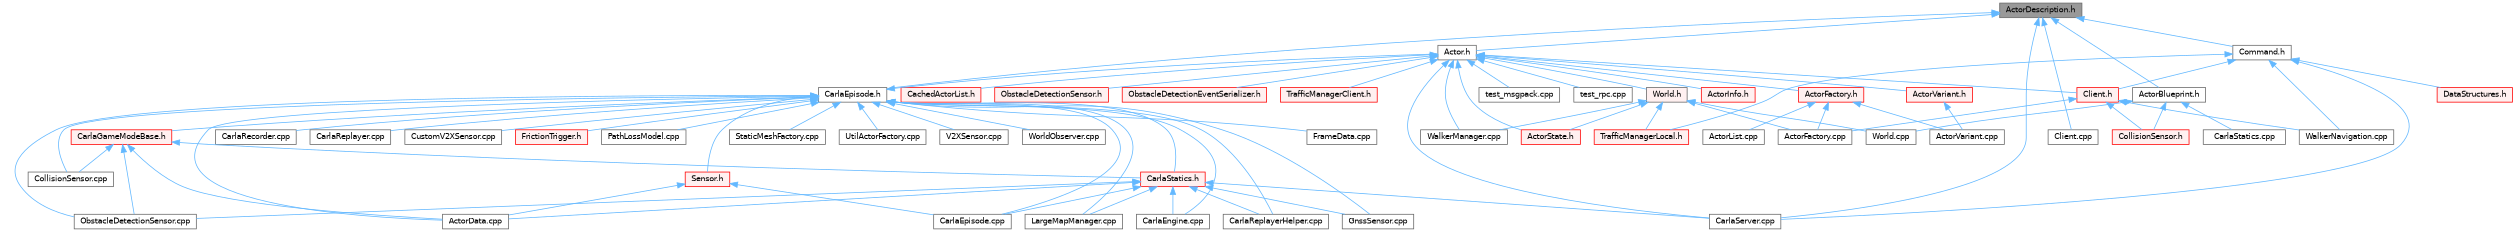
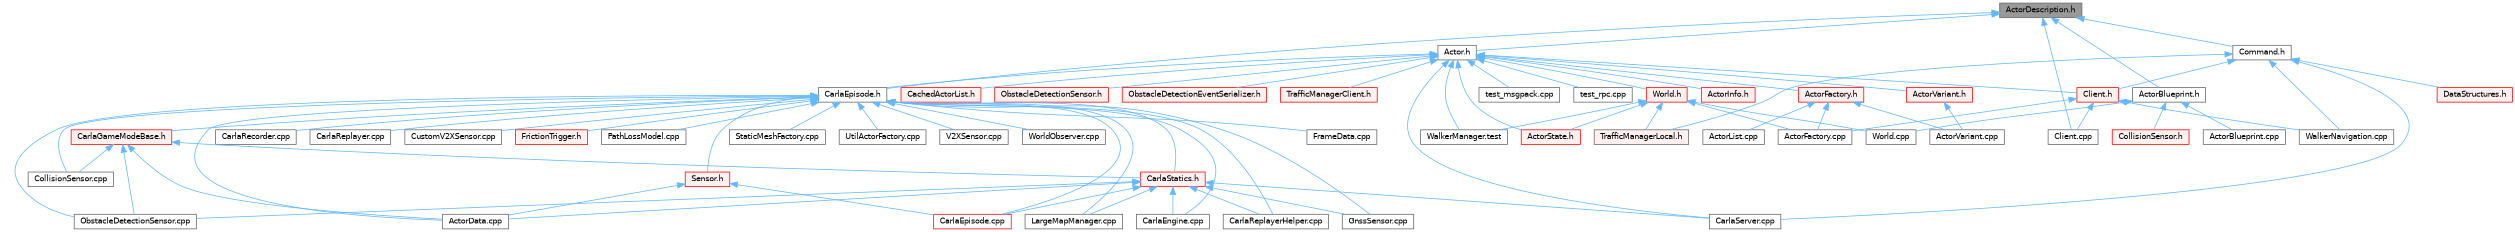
(1166, 66) -> (1158, 66)
(1667, 95) -> (1667, 95)
(2127, 118) -> (2083, 119)
(1464, 137) -> (1464, 137)
(1641, 137) -> (1641, 137)
(2244, 137) -> (2244, 137)
(1968, 184) -> none
(972, 222) -> (972, 222)
